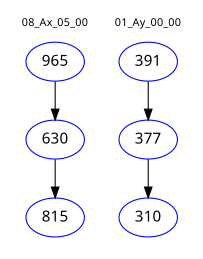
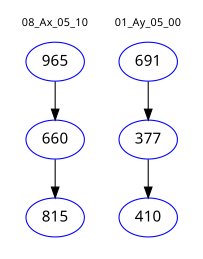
(55, 23) -> (55, 23)
(148, 23) -> (148, 23)
(148, 62) -> (148, 62)
(55, 140) -> (55, 140)
(148, 217) -> (148, 217)
